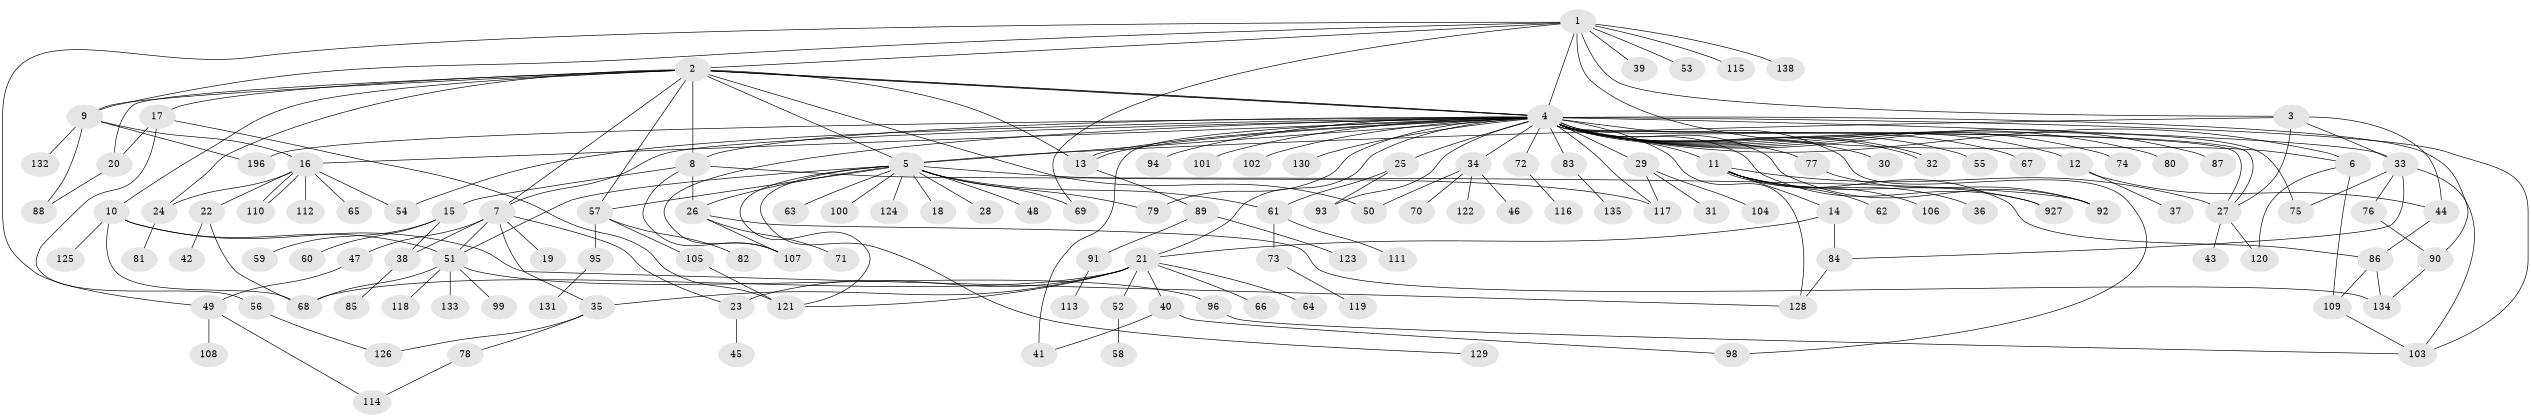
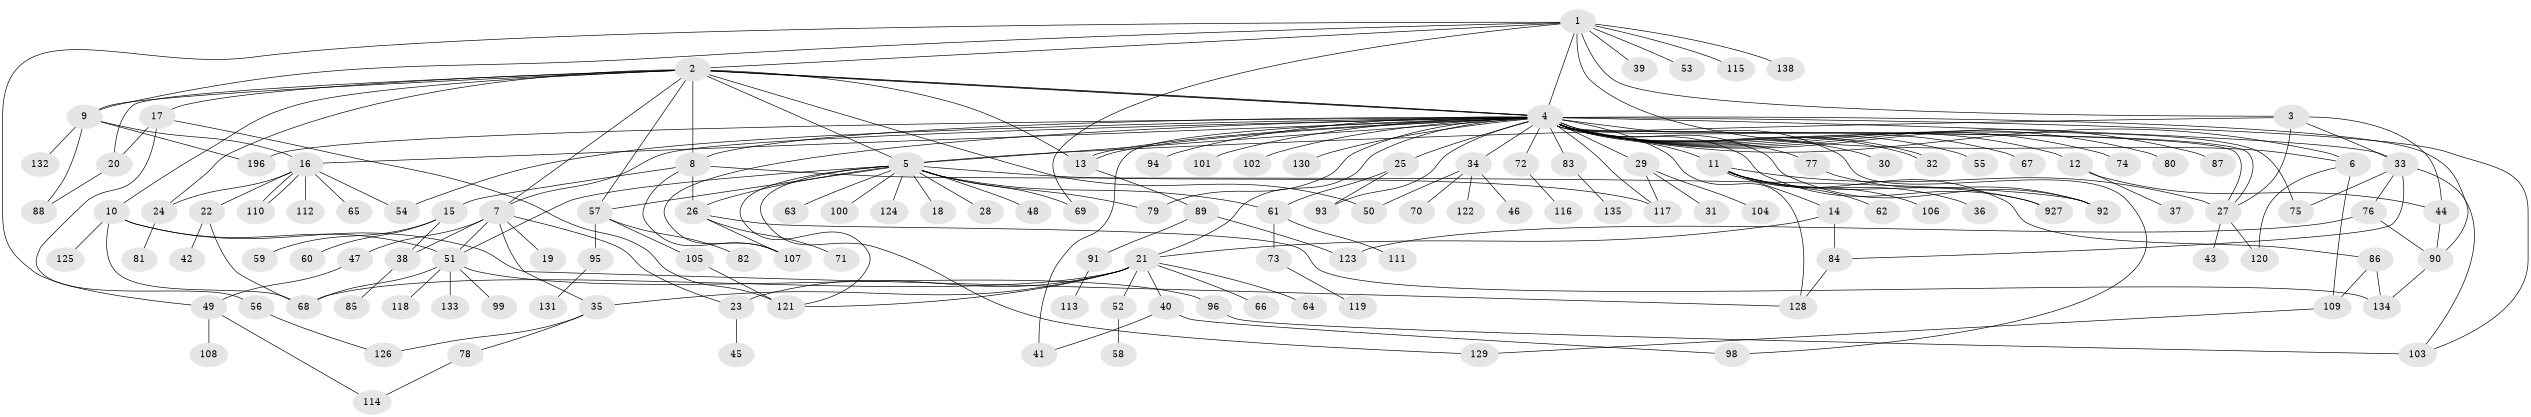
none -> (1857, 228)
(2410, 235) -> (2439, 236)
(2375, 331) -> (1906, 331)
